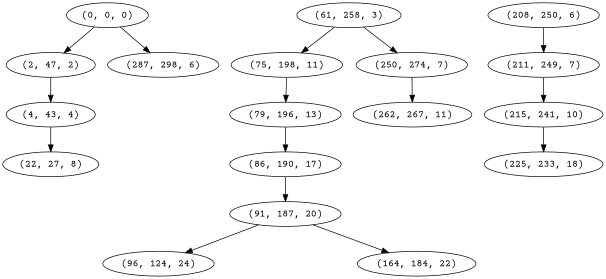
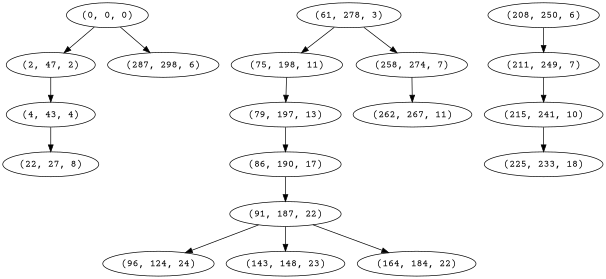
(349, 15) -> (349, 15)
(412, 65) -> (412, 65)
(285, 115) -> (285, 115)
(285, 214) -> (285, 214)
none -> (285, 264)
